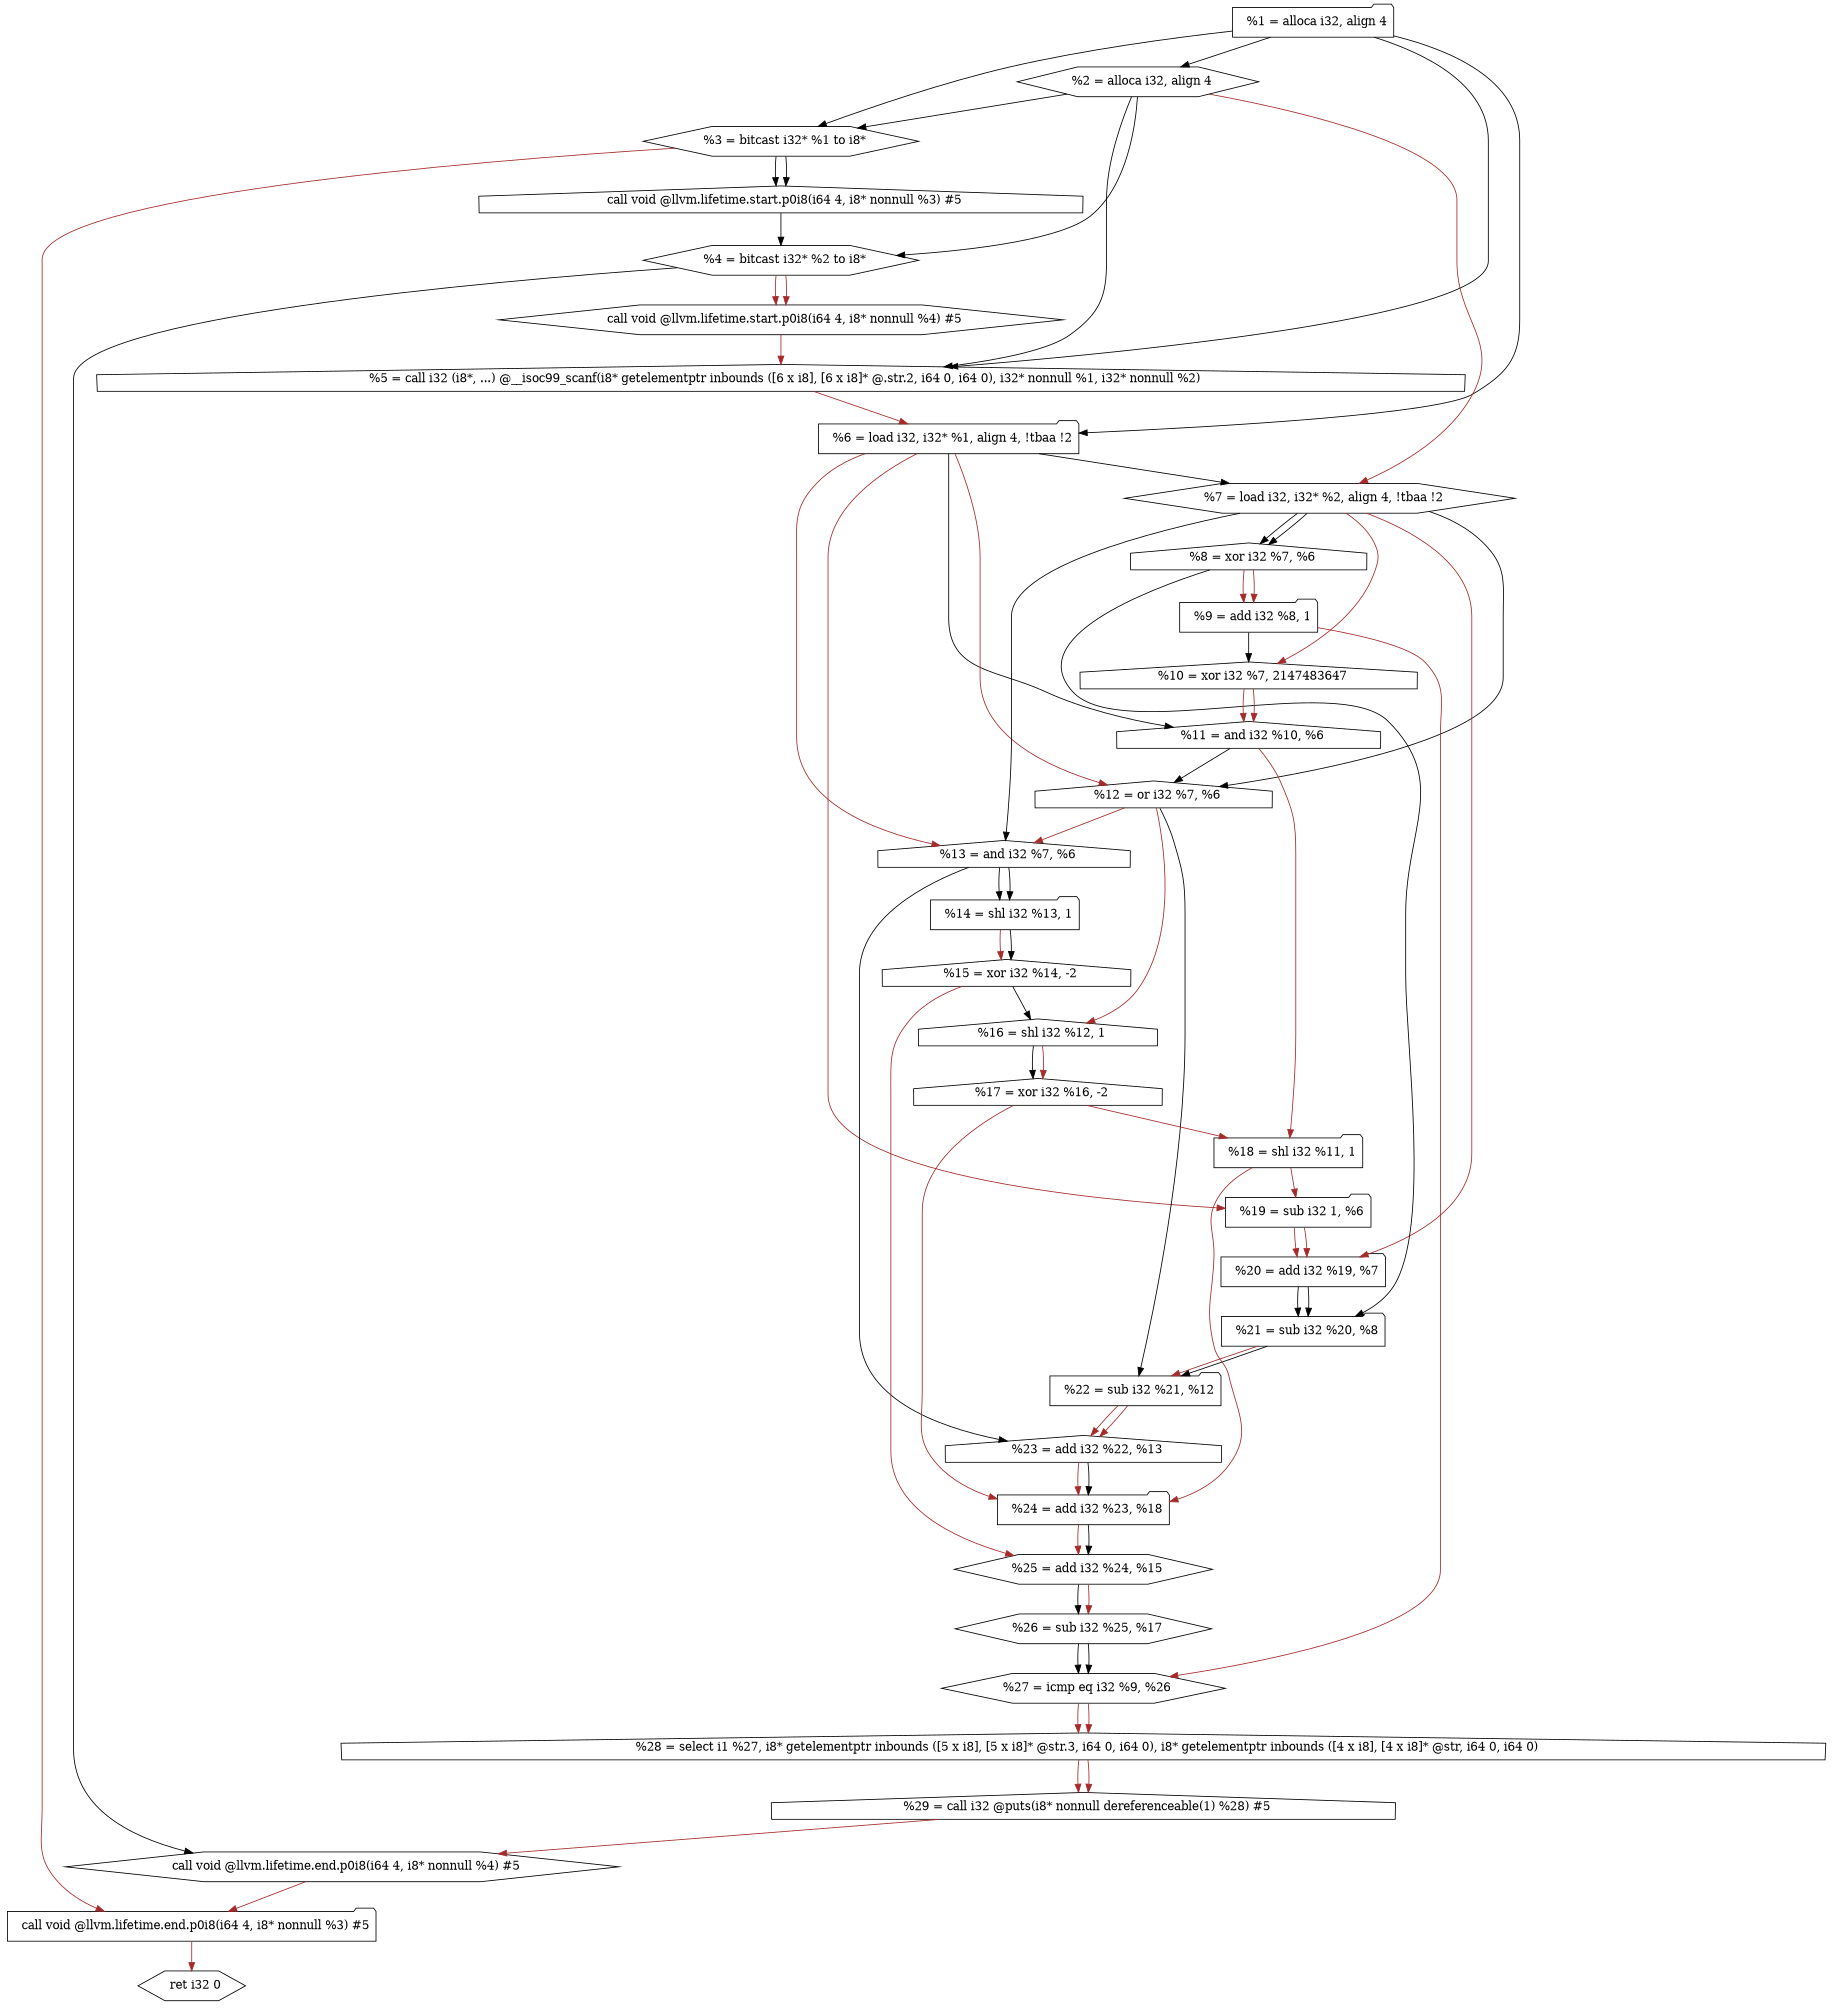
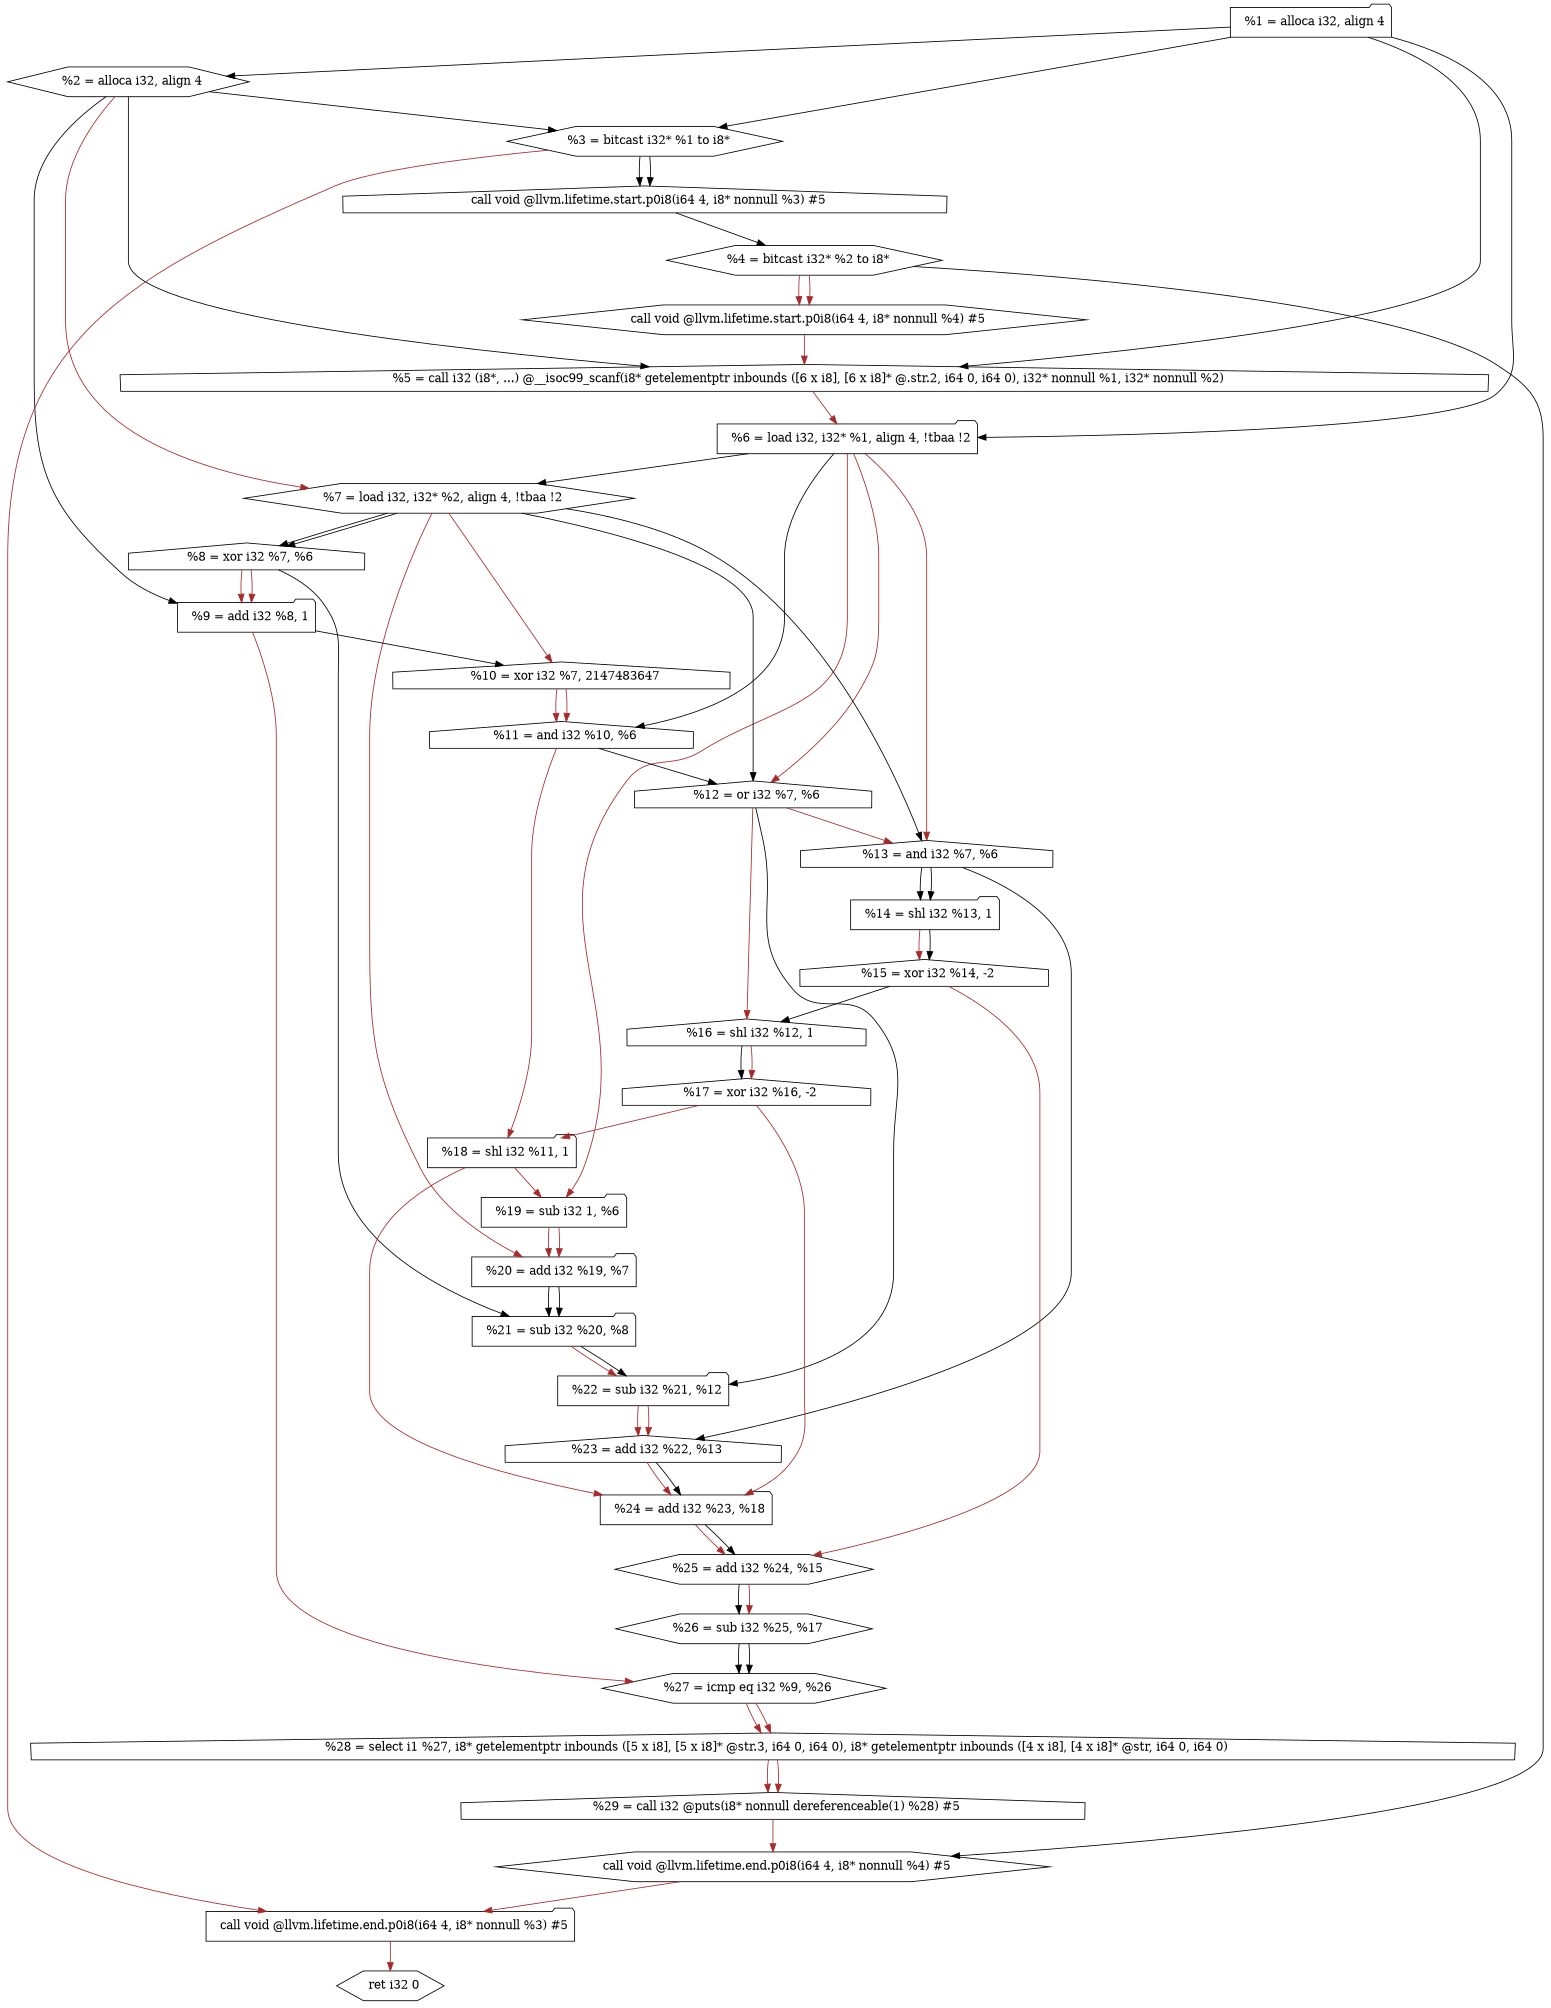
(1064, 229) -> (34, 363)
